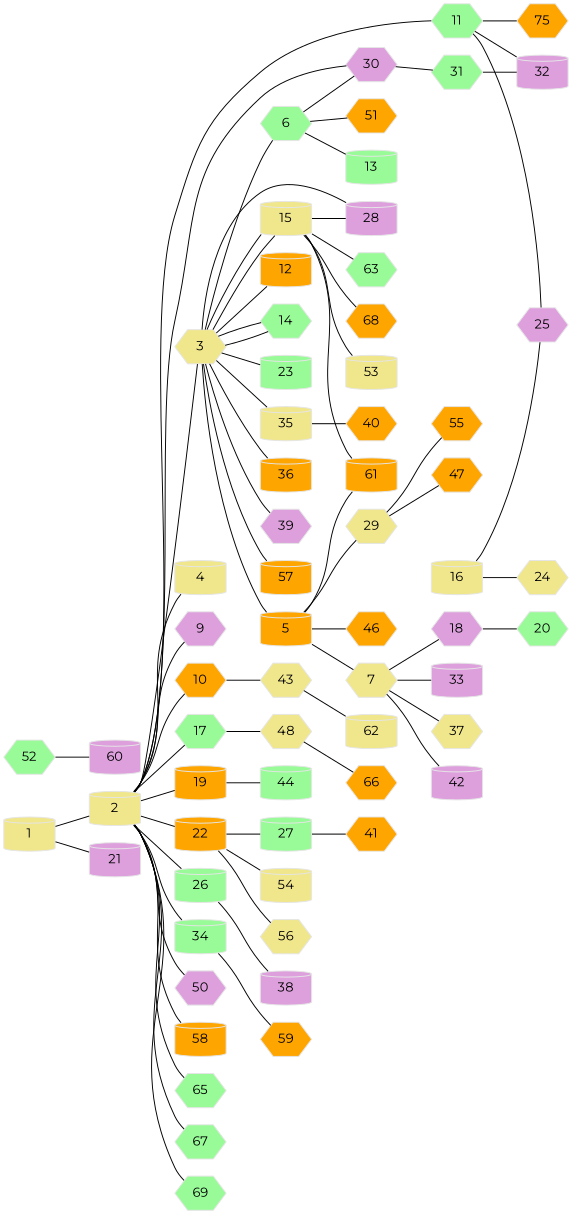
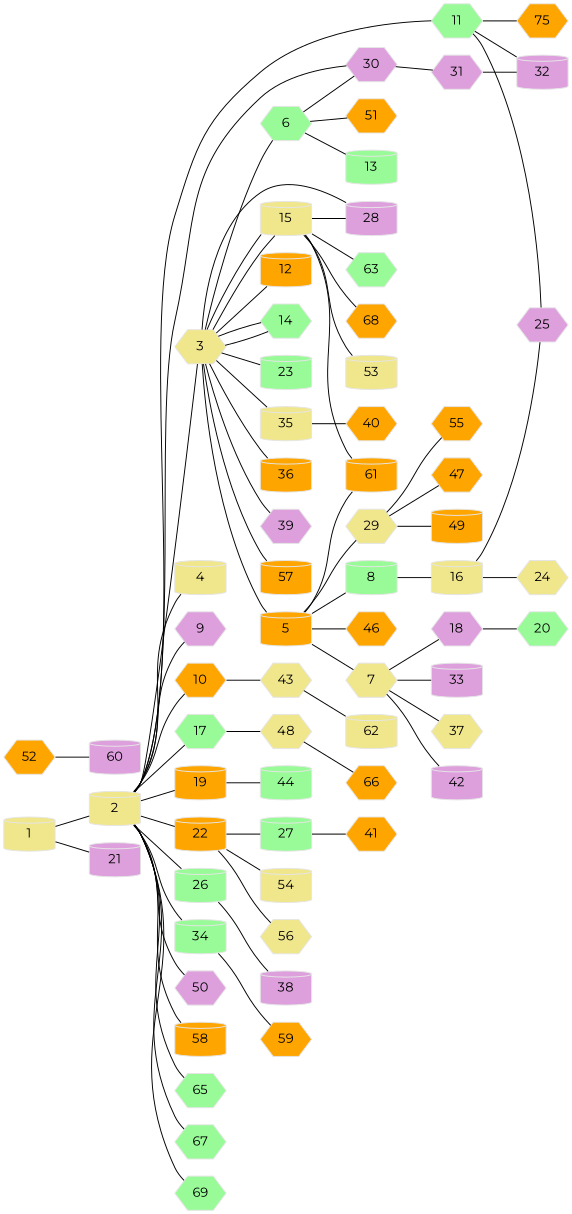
(457, 72) -> (457, 72)
none -> (457, 526)
none -> (371, 578)
(29, 757) -> (29, 757)
